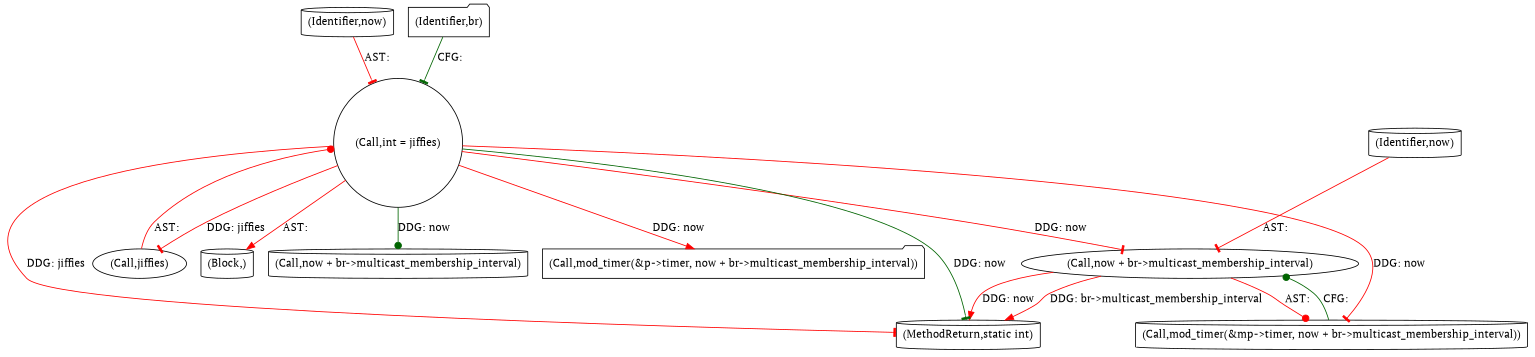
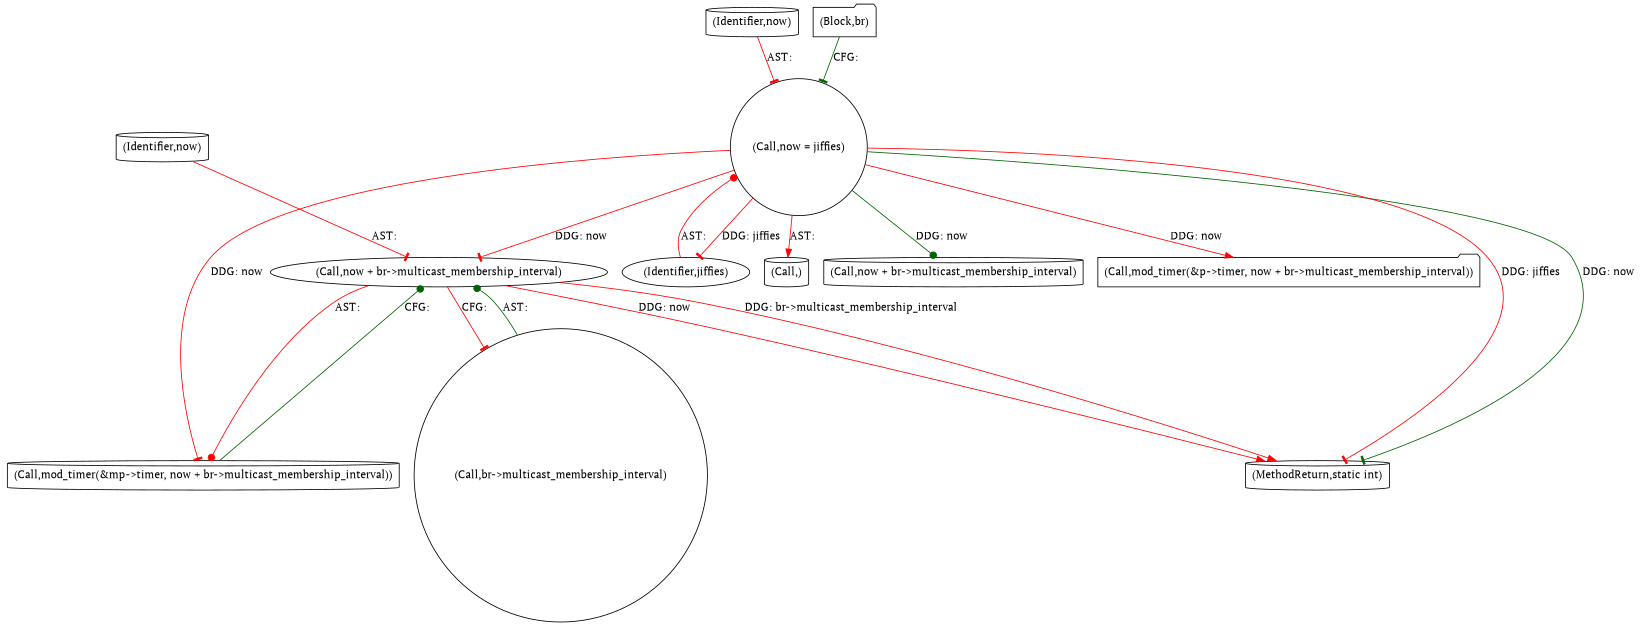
(449, 22) -> (845, 22)
(398, 143) -> (799, 147)
(140, 264) -> (686, 272)
(227, 264) -> (787, 272)
none -> (561, 475)
